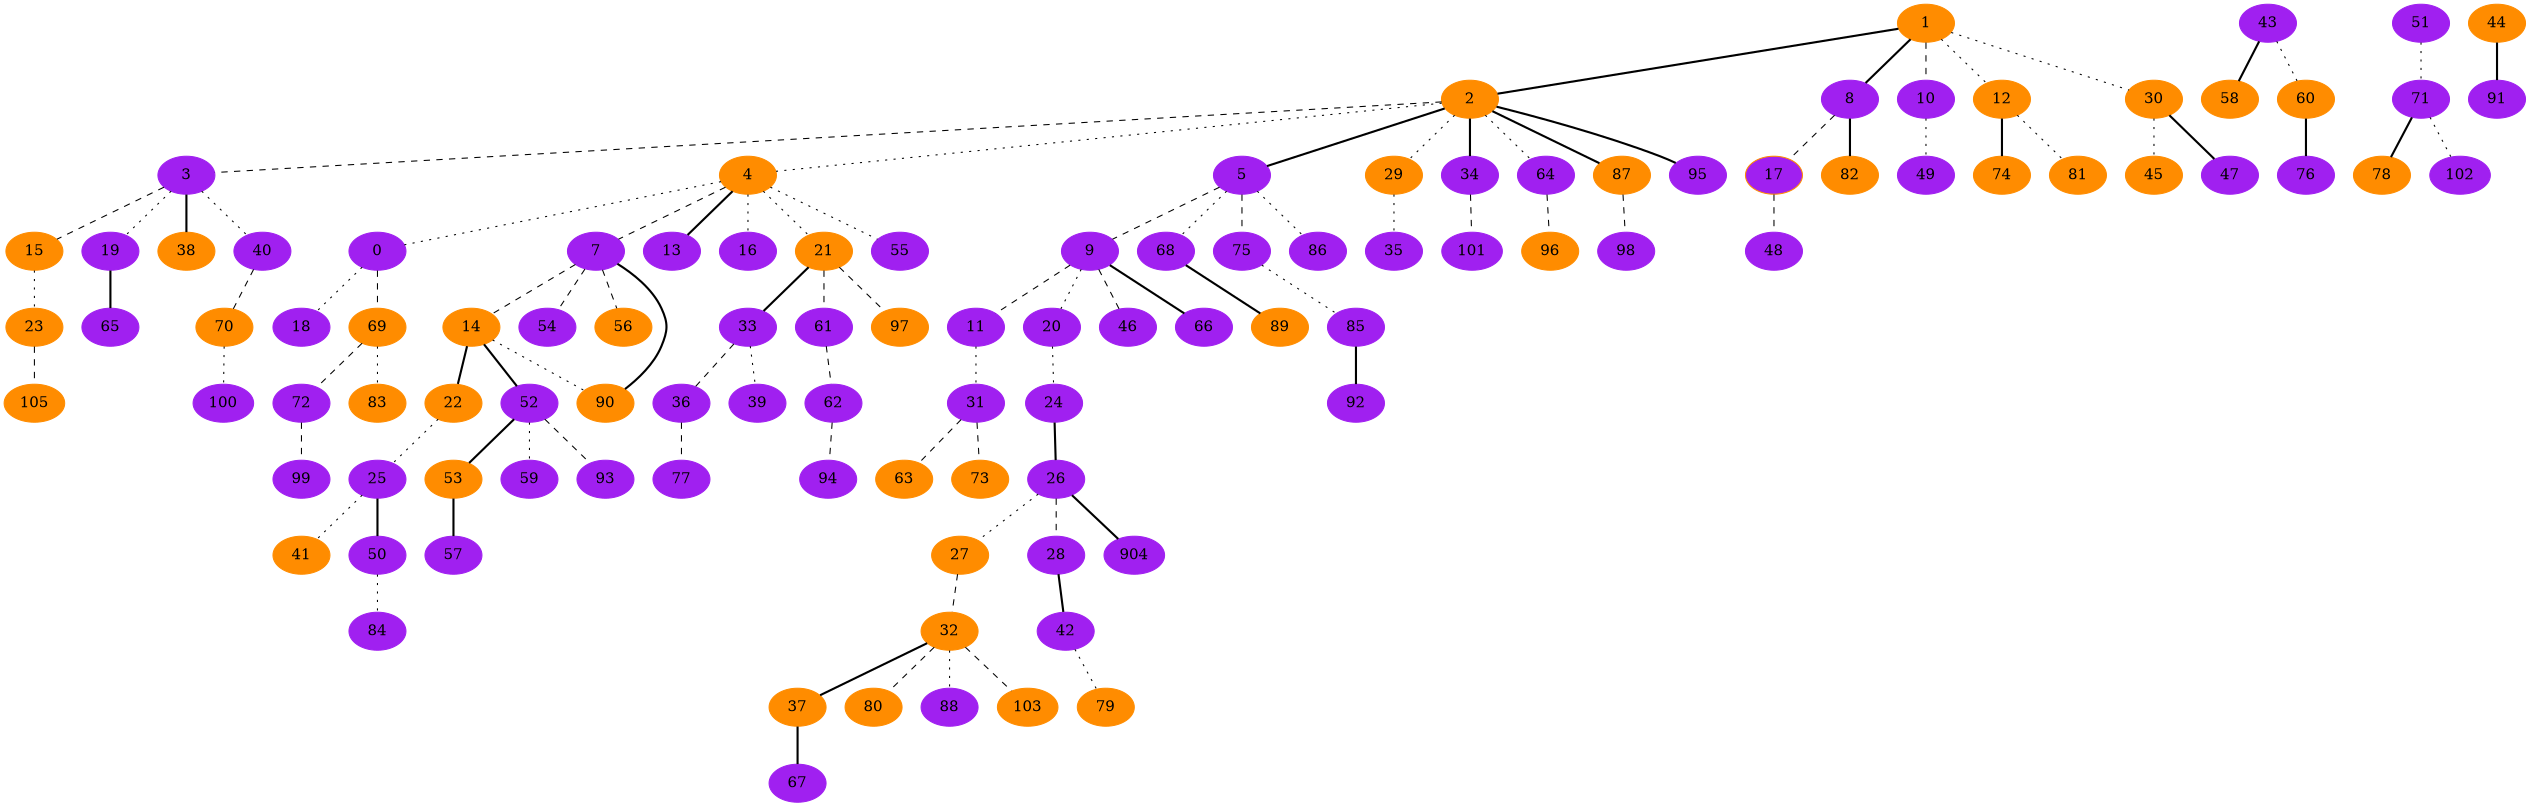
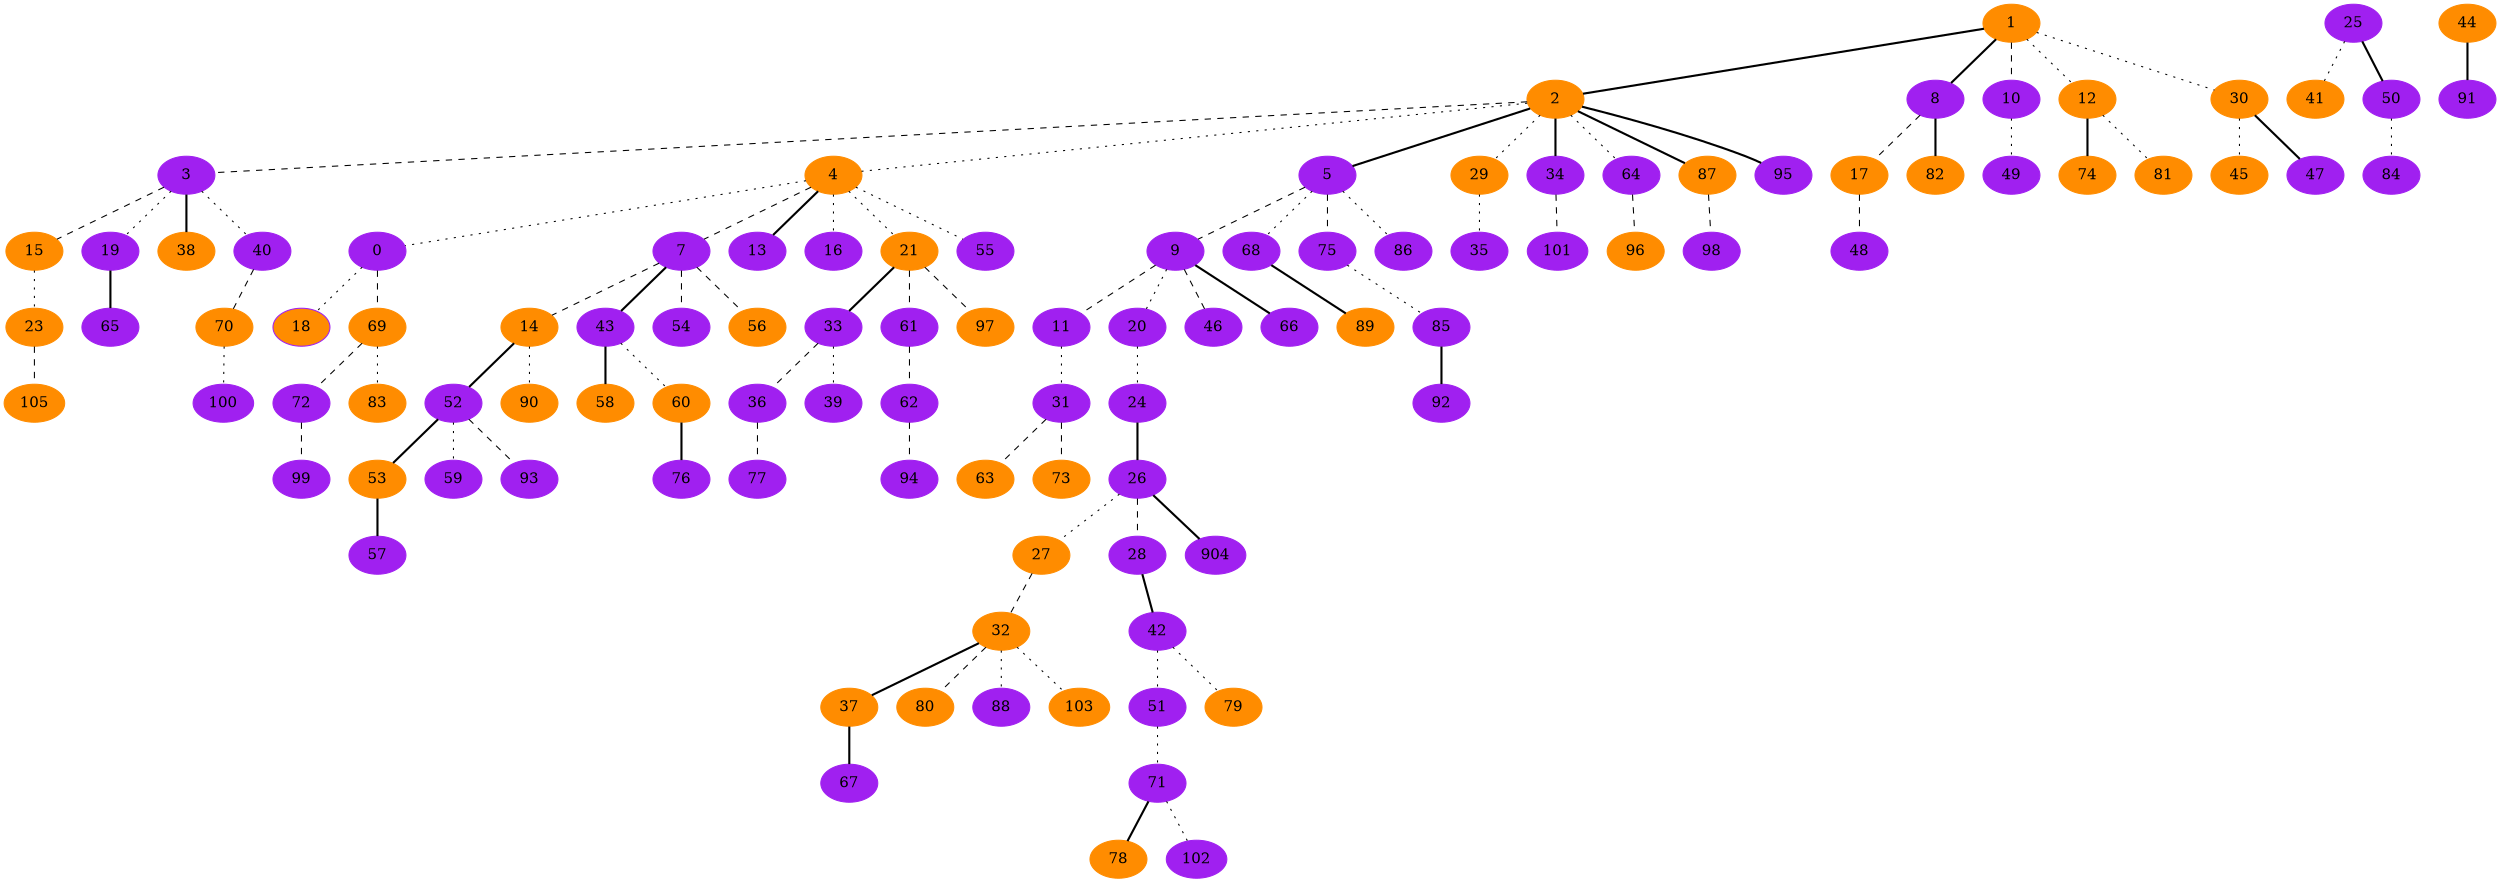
(1774, 175) -> (1859, 175)
(666, 324) -> (644, 289)
(301, 327) -> (301, 327)
(453, 403) -> none
(989, 669) -> (1040, 669)
none -> (1158, 669)
